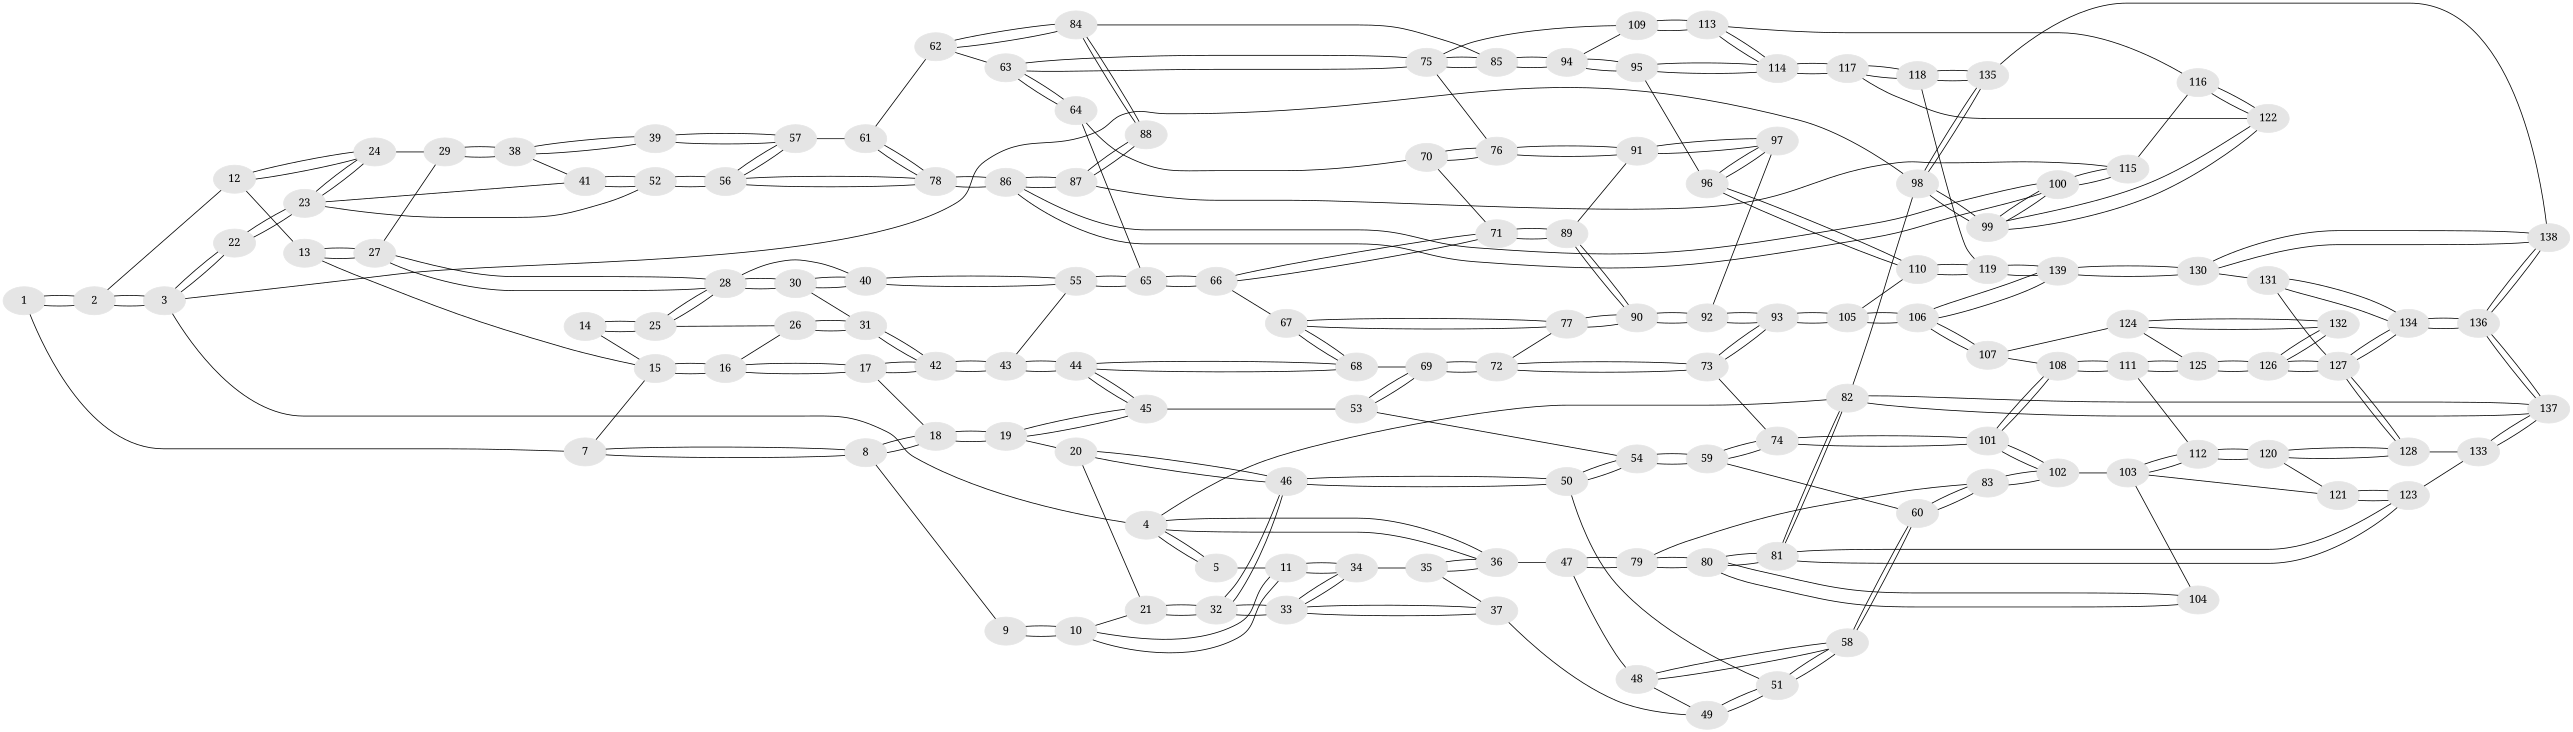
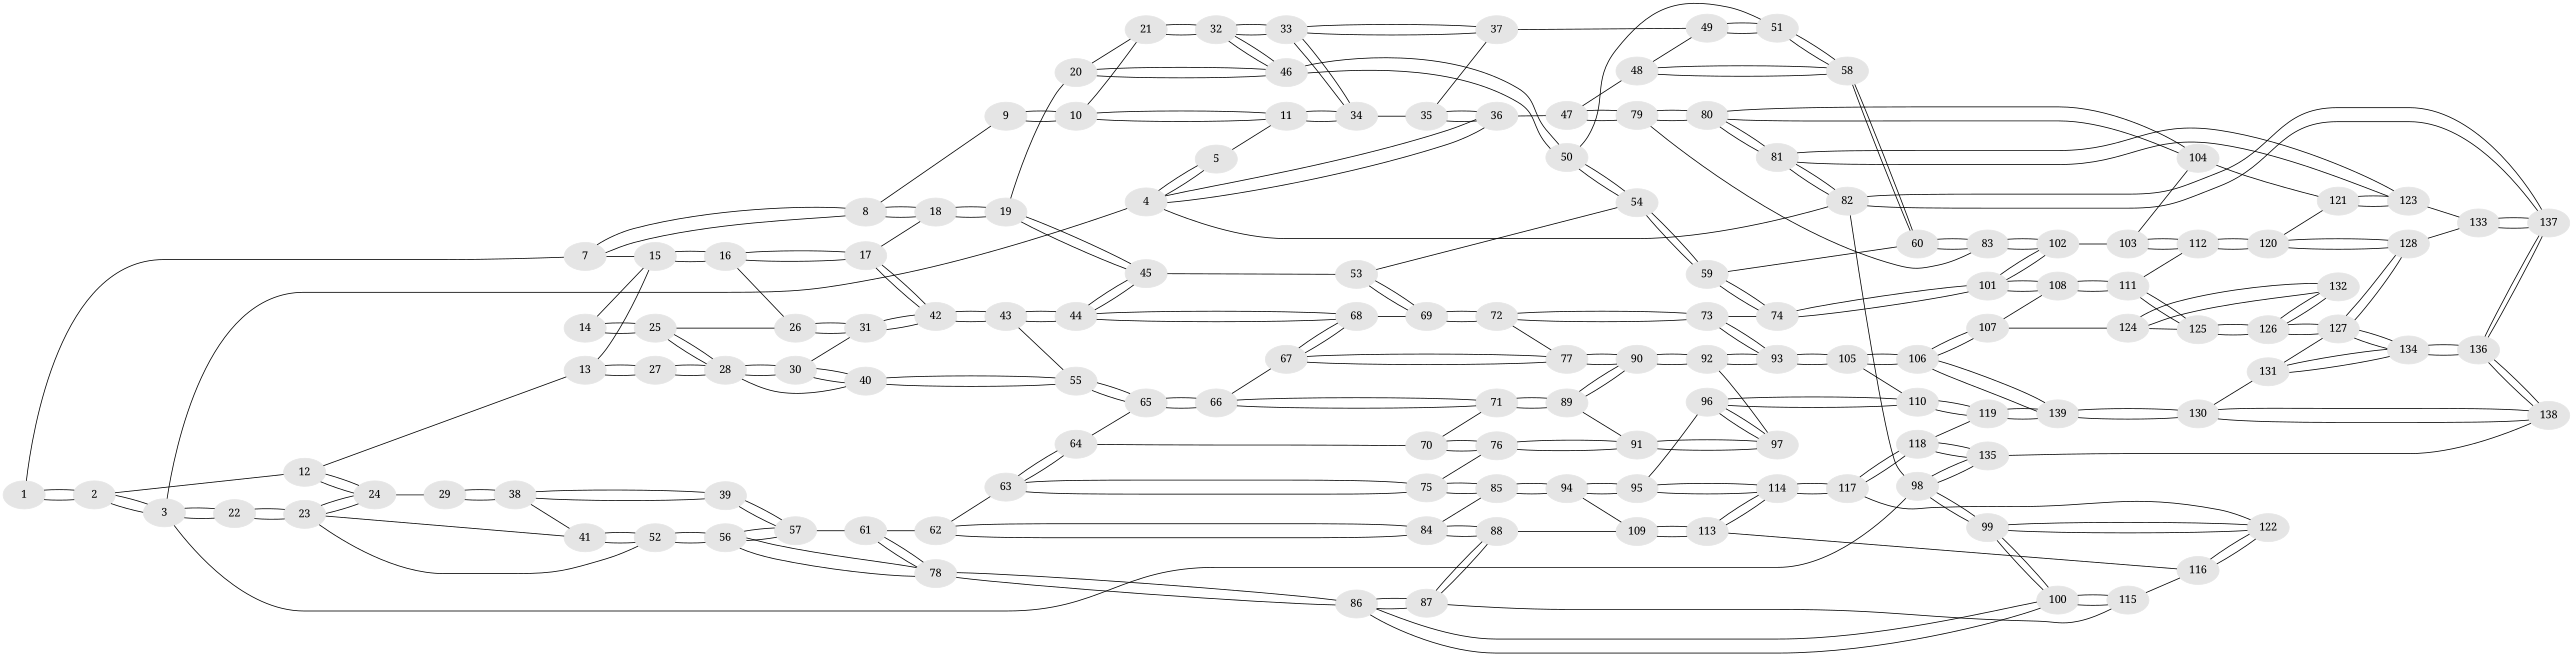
(1528, 32) -> (1567, 532)
(410, 203) -> none
(2233, 484) -> (2267, 182)
